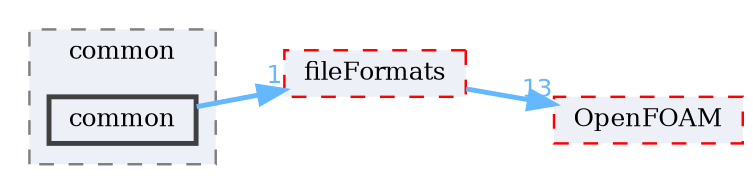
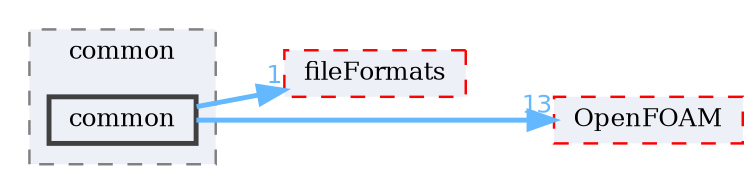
(498, 94) -> (362, 120)
